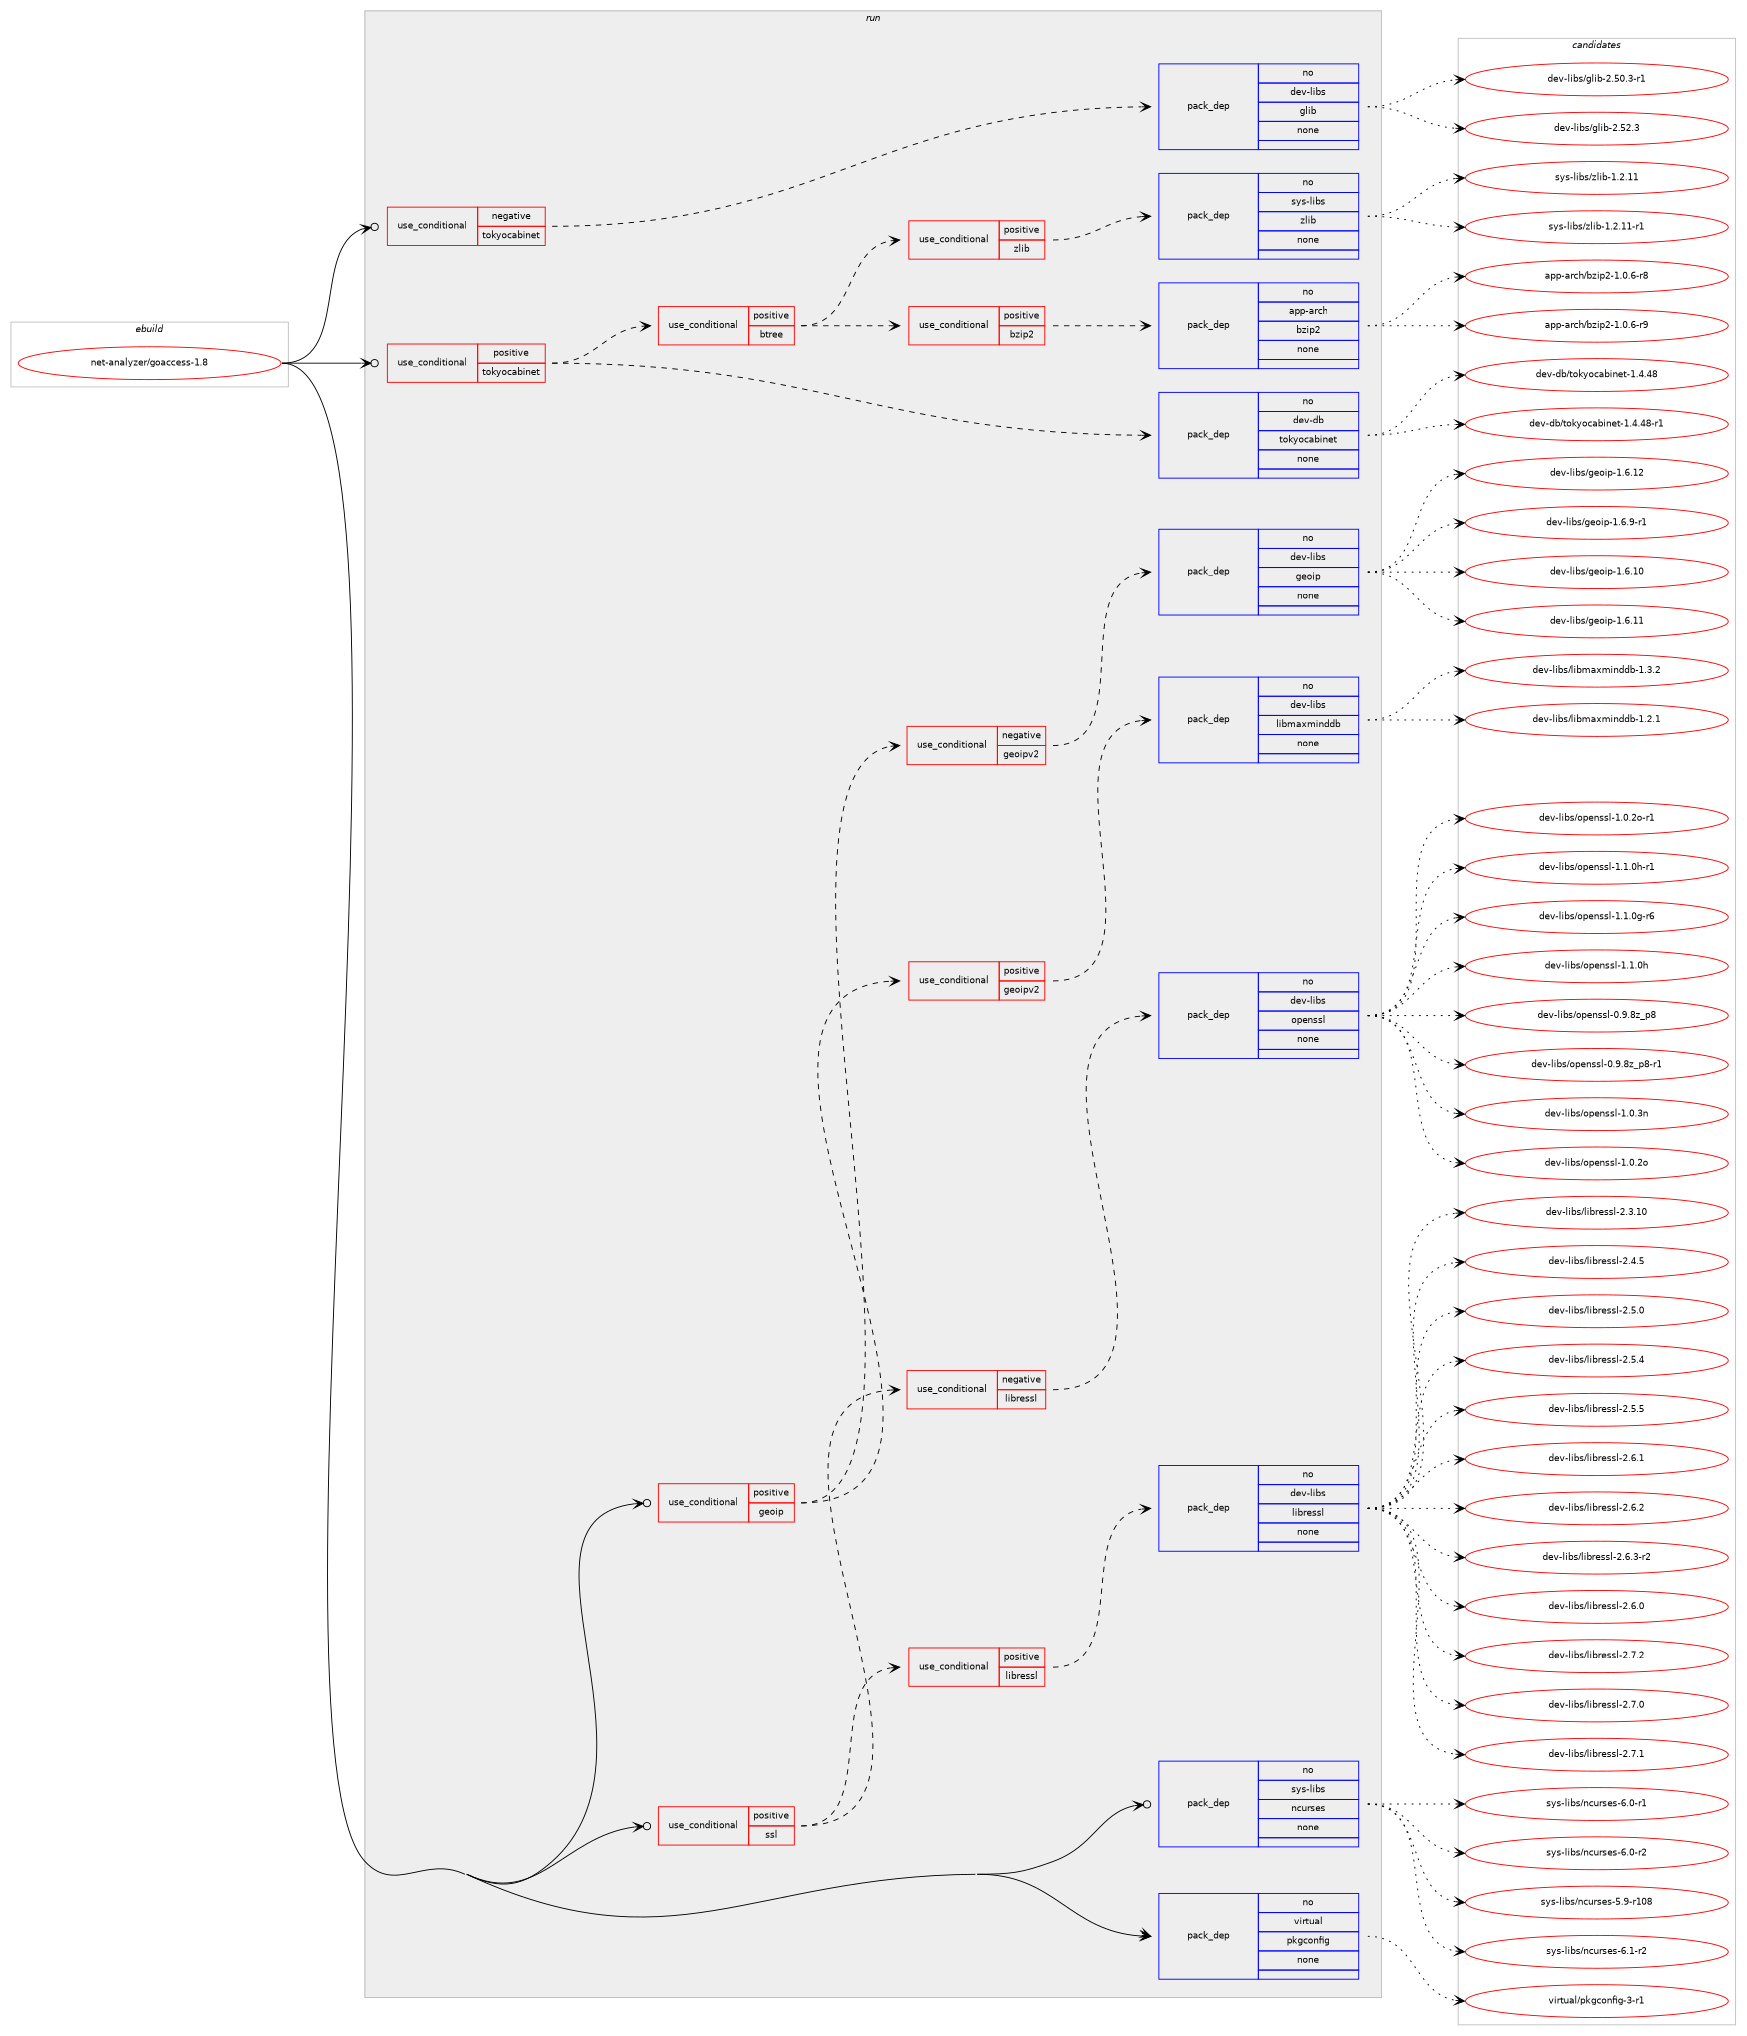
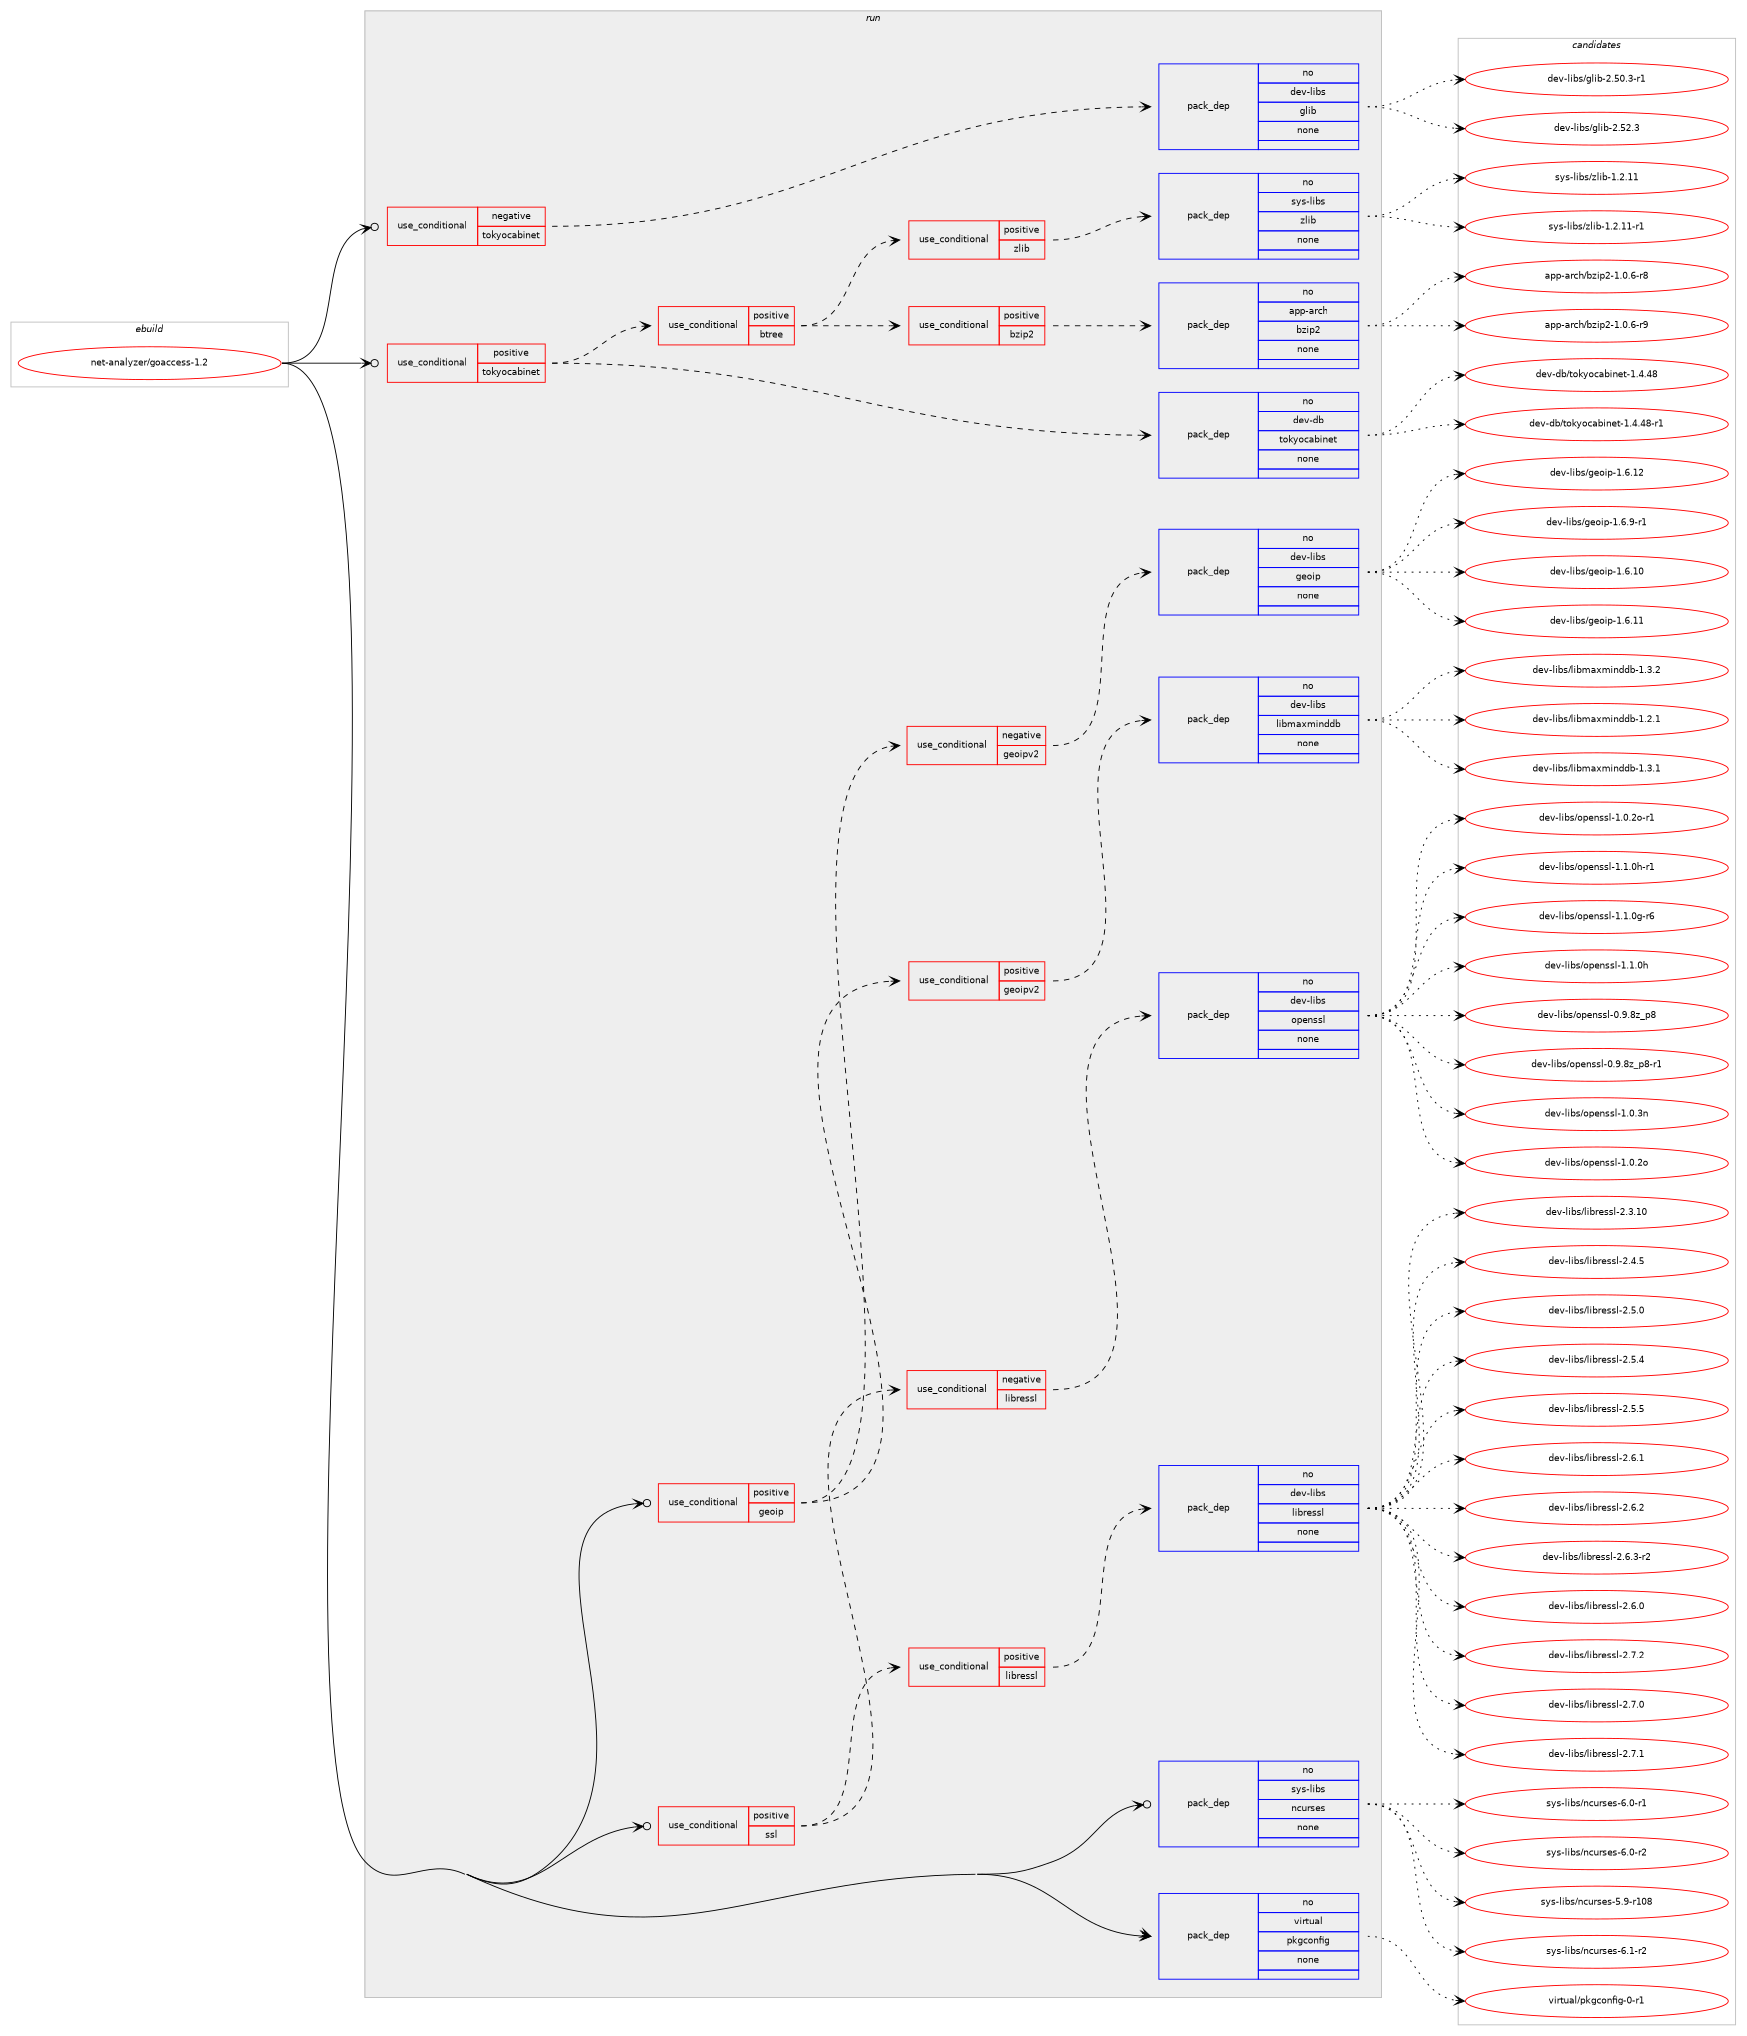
(150, 363) -> (150, 363)
none -> (1597, 769)
(1597, 2001) -> (1597, 2001)
